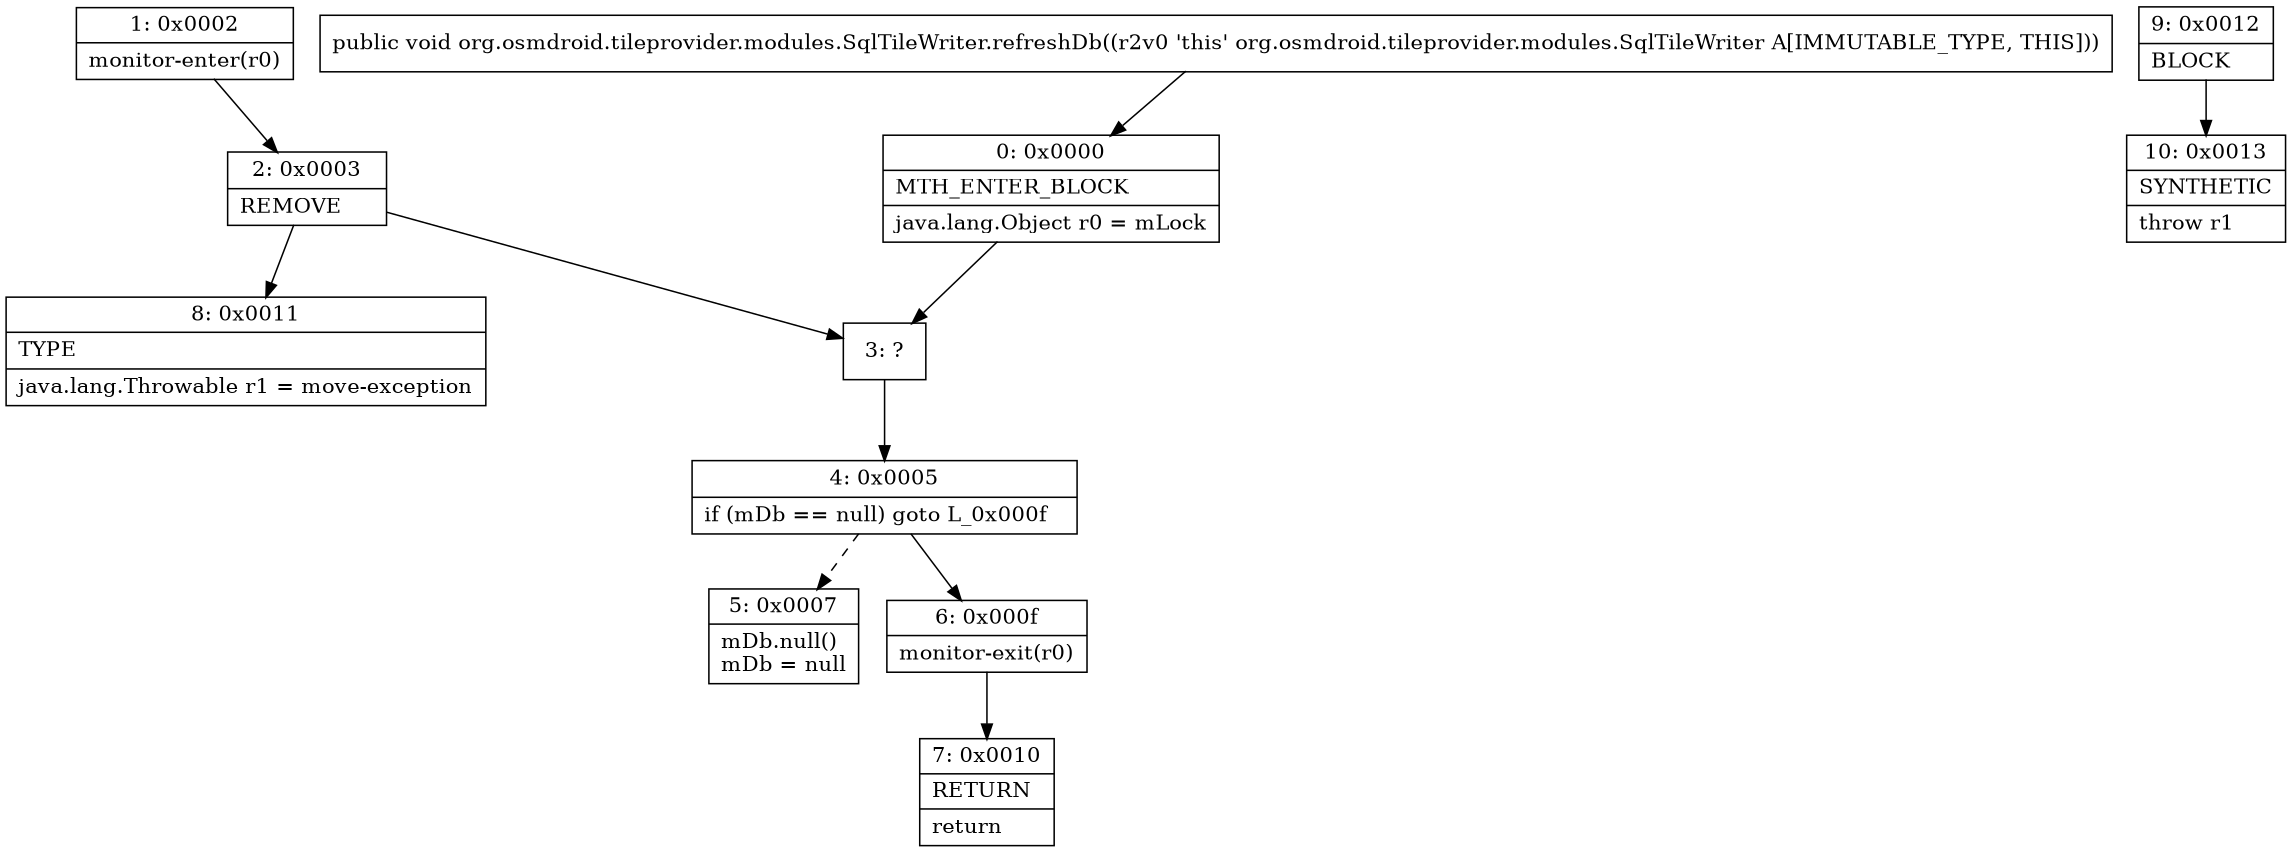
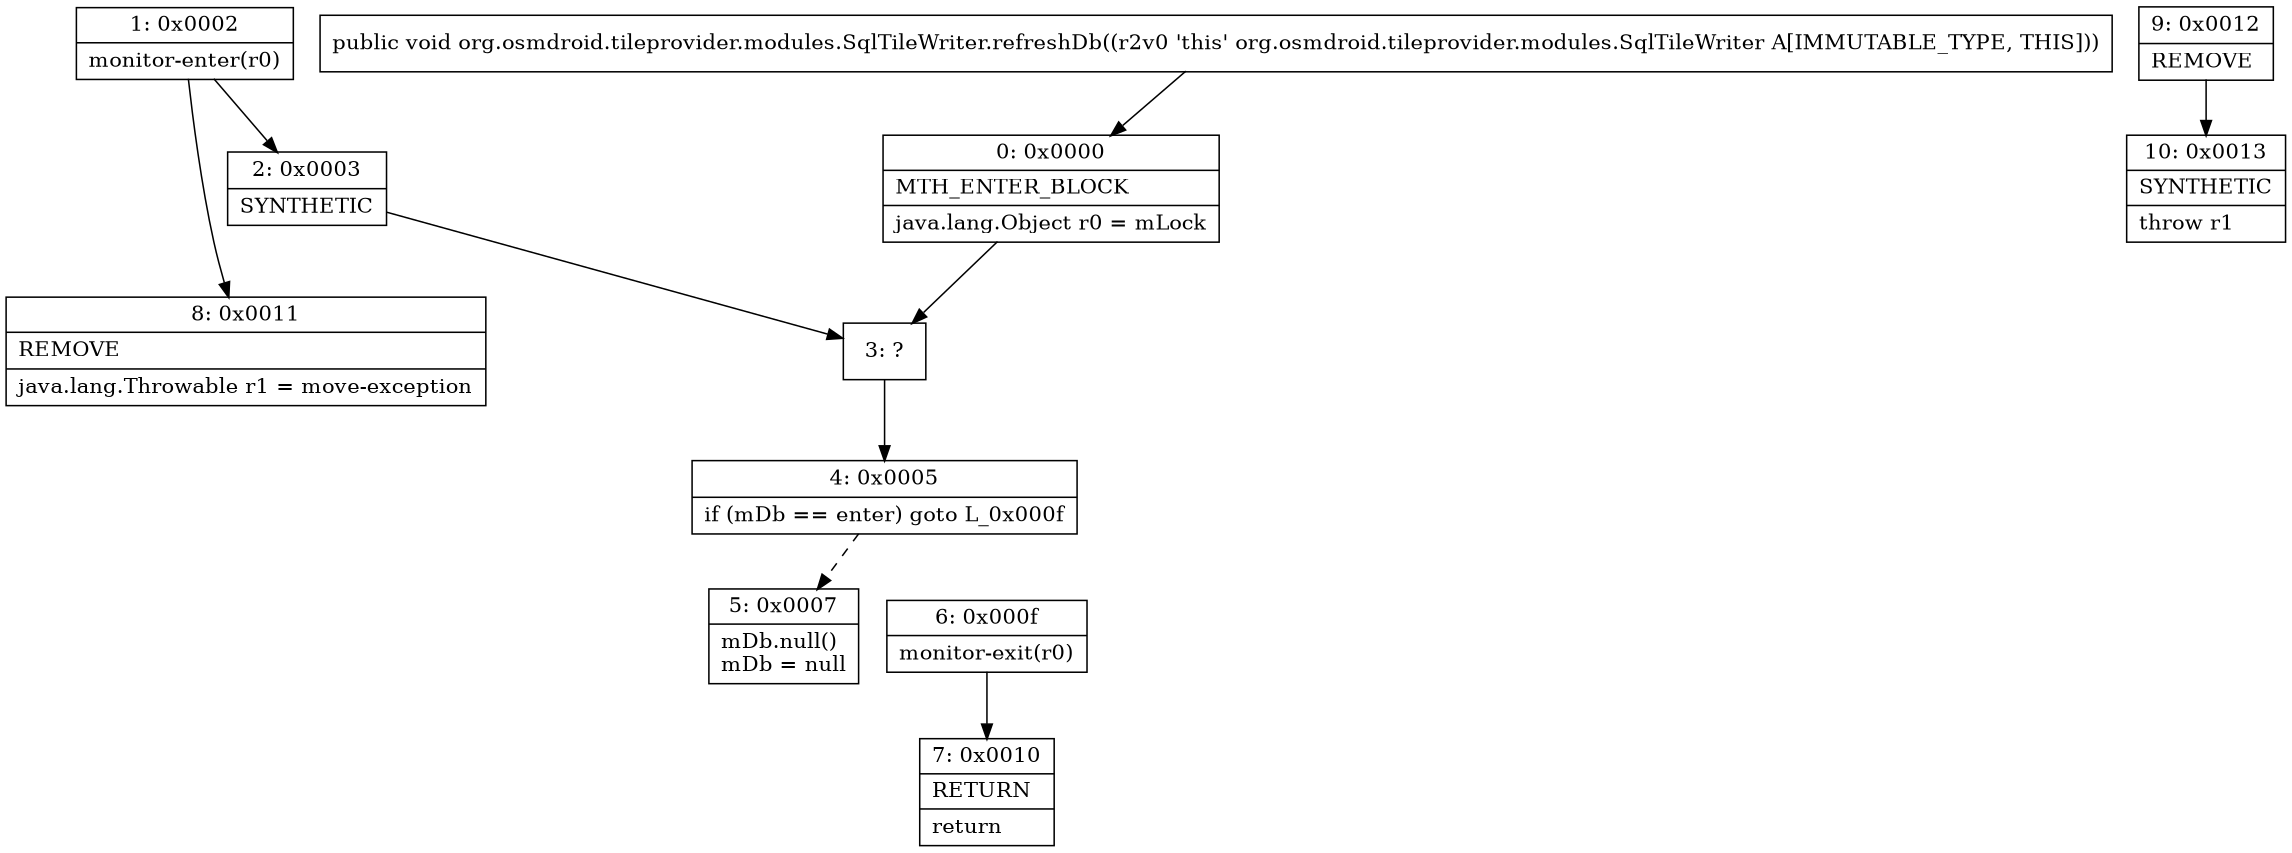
(2191, 61) -> (2202, 61)
(291, 206) -> (307, 206)
(283, 254) -> (202, 182)
(48, 350) -> (70, 350)
(876, 515) -> (885, 515)
(931, 561) -> none
